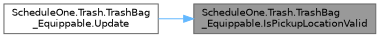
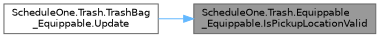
(285, 19) -> (285, 19)
